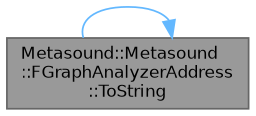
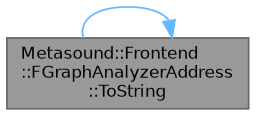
(128, 73) -> (128, 73)
